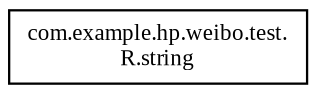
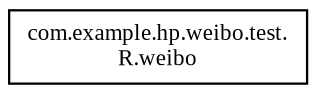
(158, 47) -> (158, 47)
